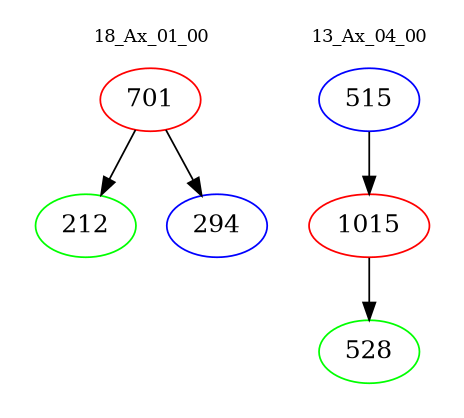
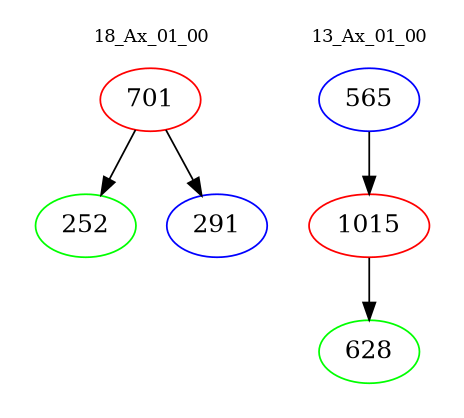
(369, 38) -> (369, 38)
(369, 100) -> (369, 100)
(86, 226) -> (86, 226)
(217, 226) -> (217, 226)
(369, 352) -> (369, 352)
